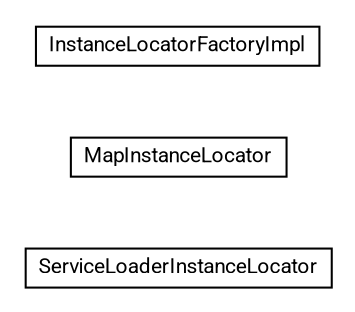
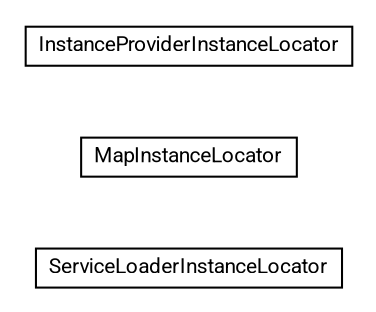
(178, 45) -> none
none -> (188, 45)
